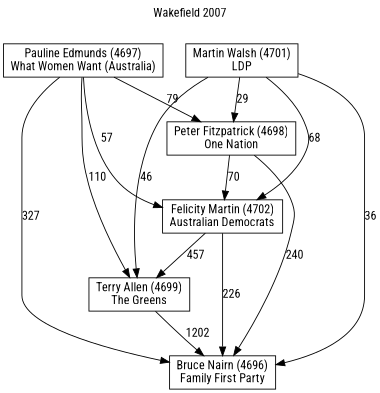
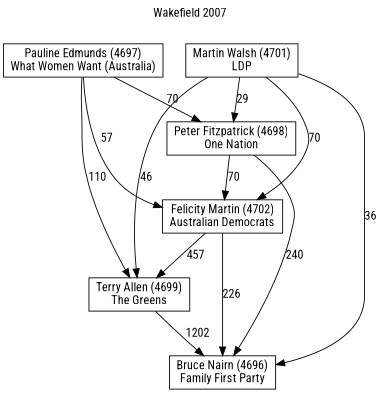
(173, 99) -> (173, 99)
(315, 138) -> (315, 138)
(22, 259) -> none
